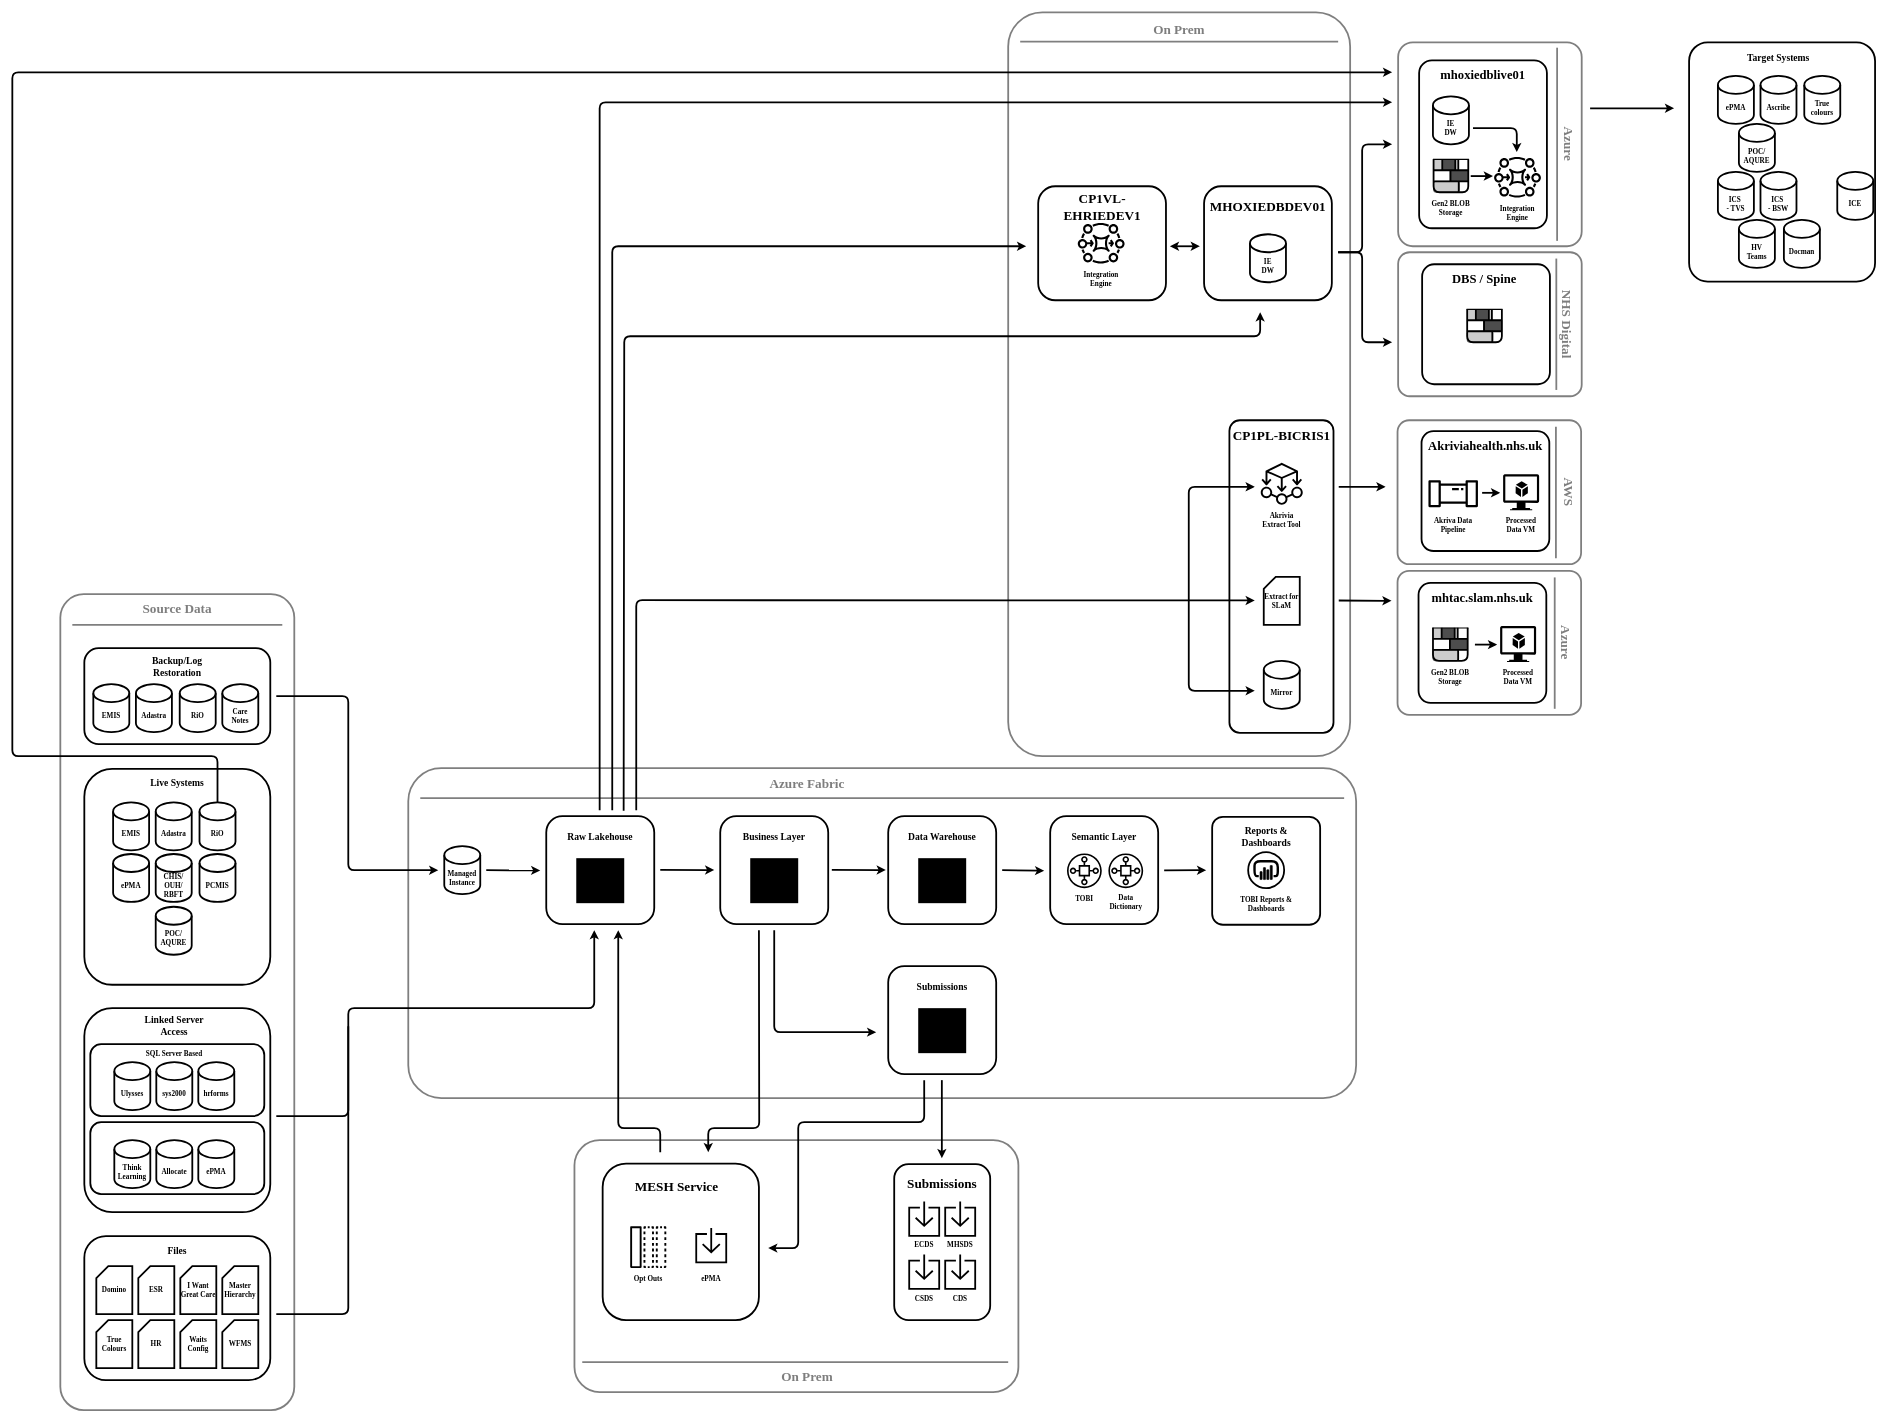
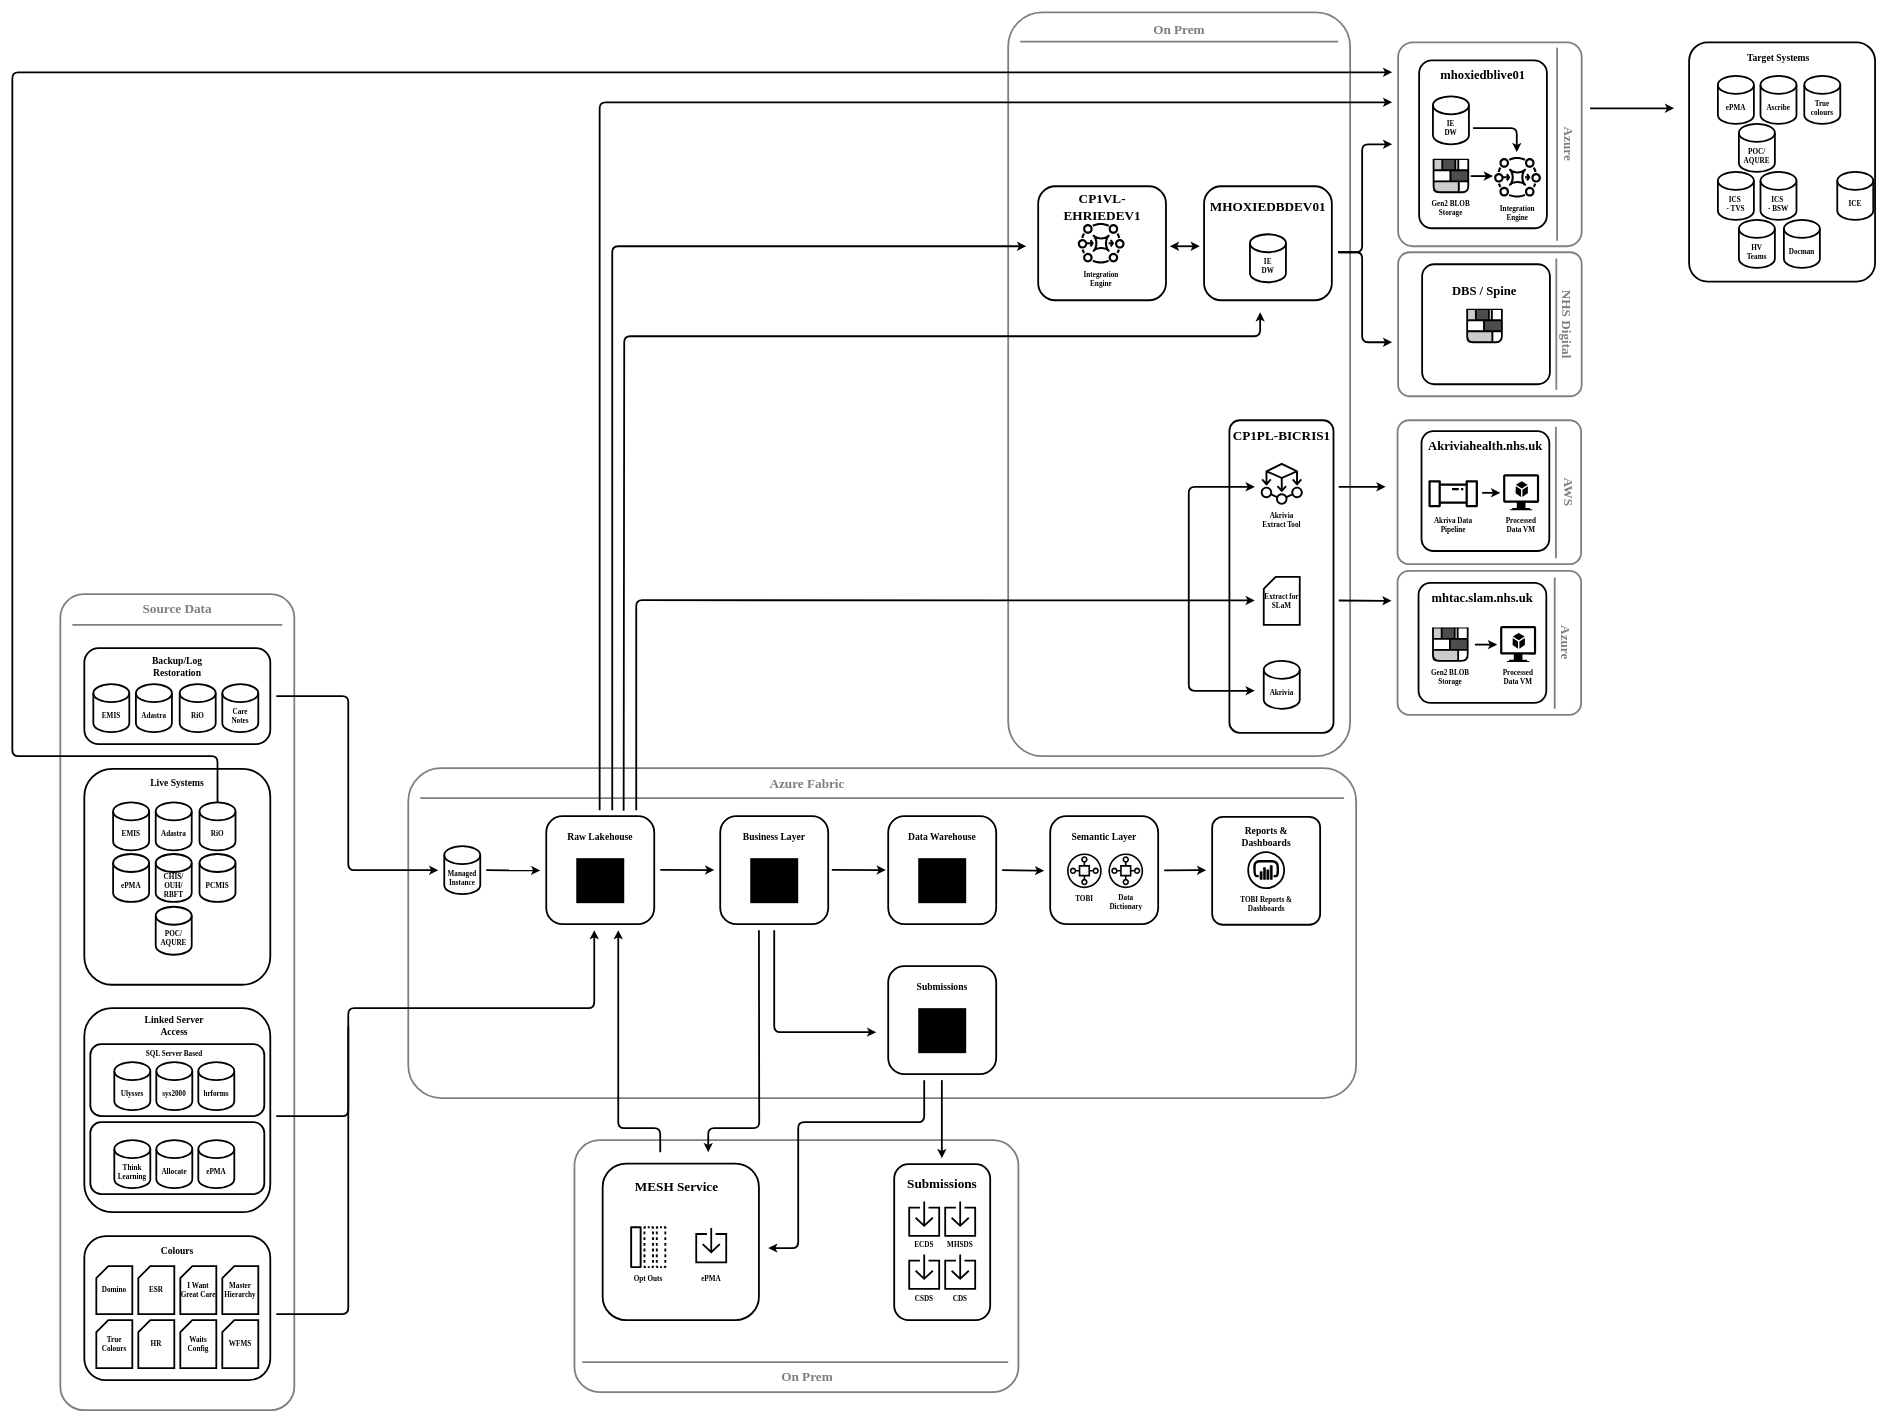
(1486, 279) -> (1486, 291)
(1282, 693) -> (1282, 693)
(177, 1251) -> (177, 1251)
